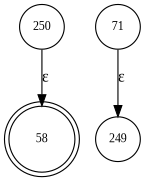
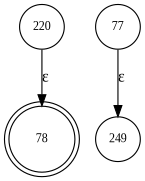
(42, 27) -> (42, 27)
(118, 27) -> (118, 27)
(42, 139) -> (42, 139)
